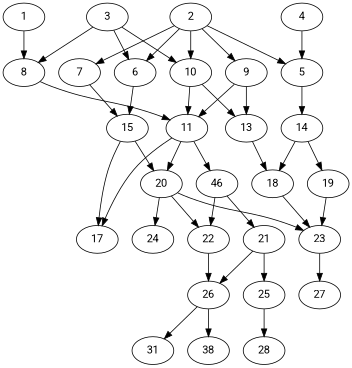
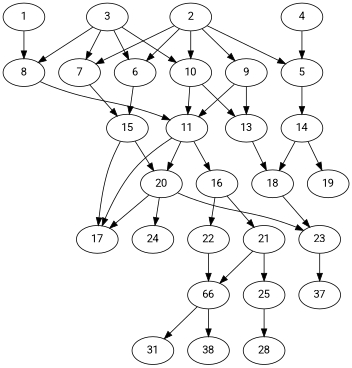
none -> (95, 41)
(217, 184) -> (217, 184)
(325, 208) -> none
(182, 209) -> (132, 209)
(208, 295) -> (208, 295)
(320, 295) -> (320, 295)
